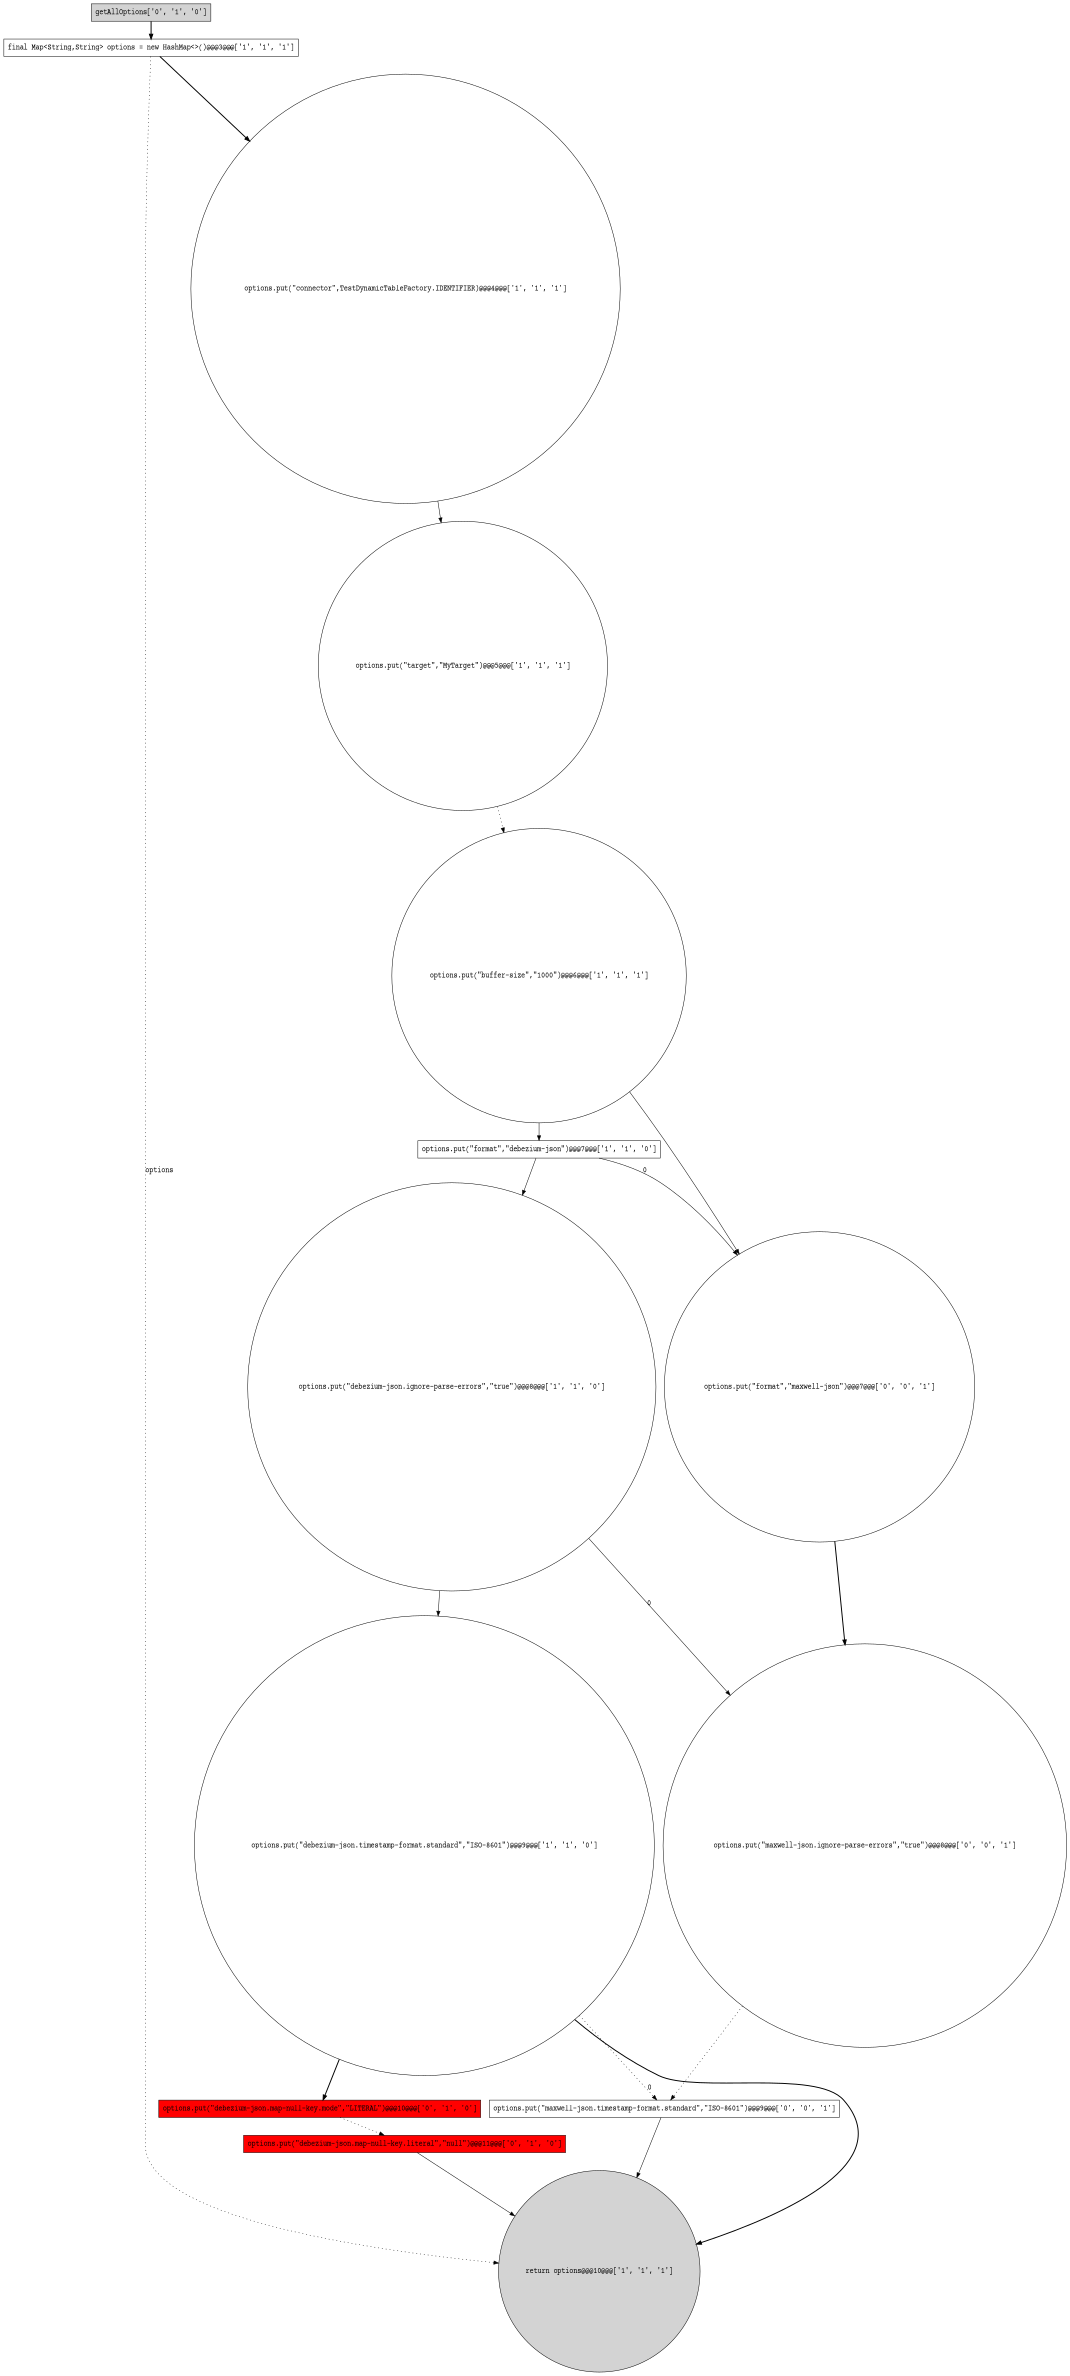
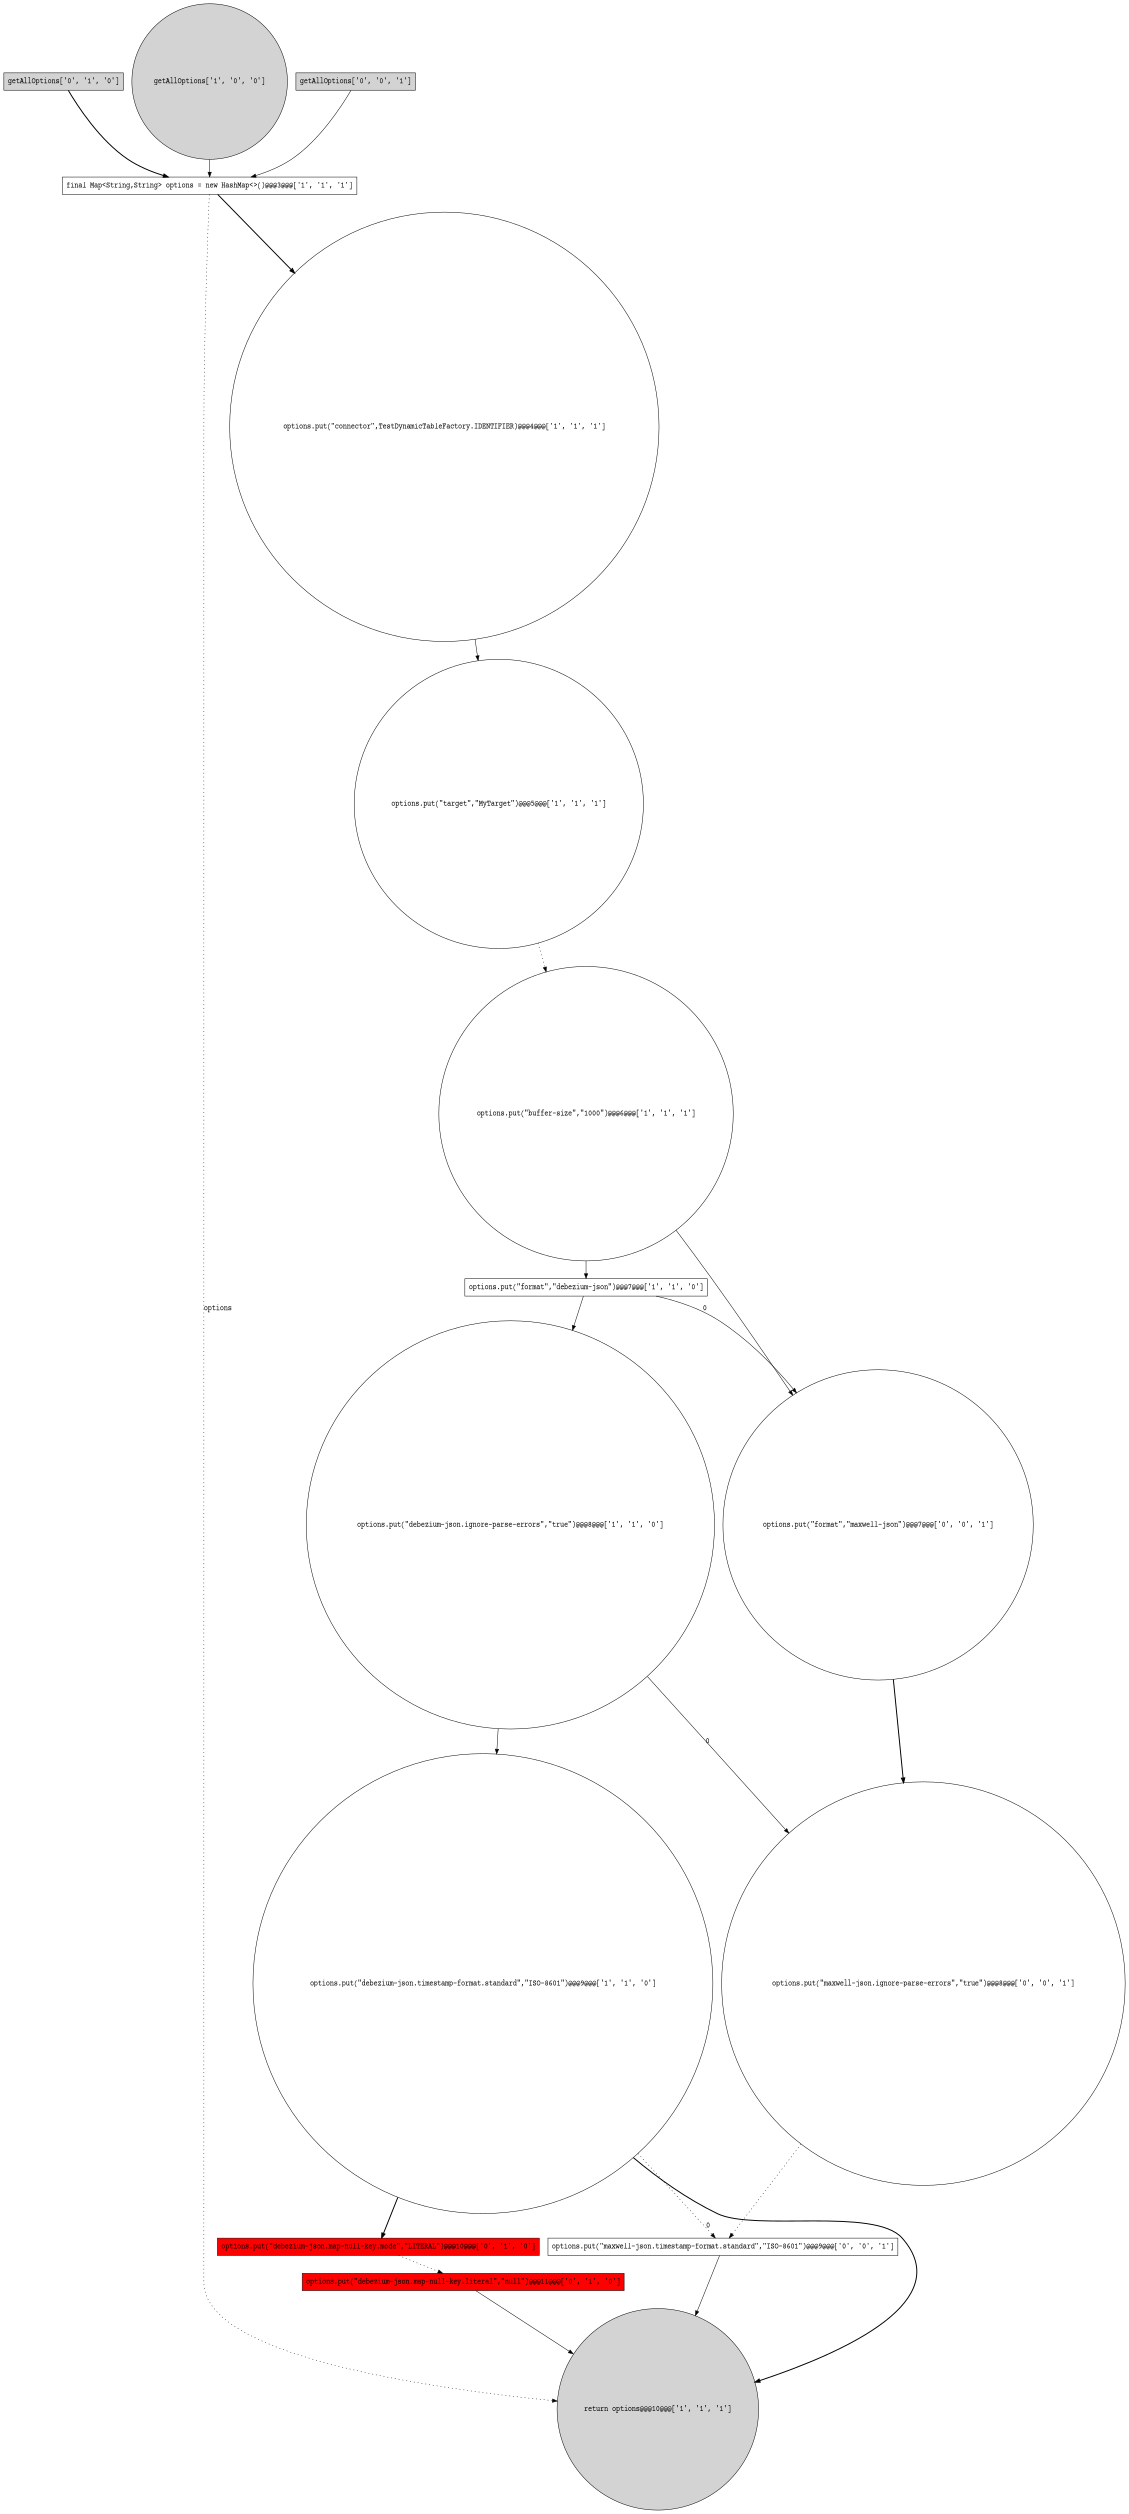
none -> (210, 82)
none -> (356, 82)
